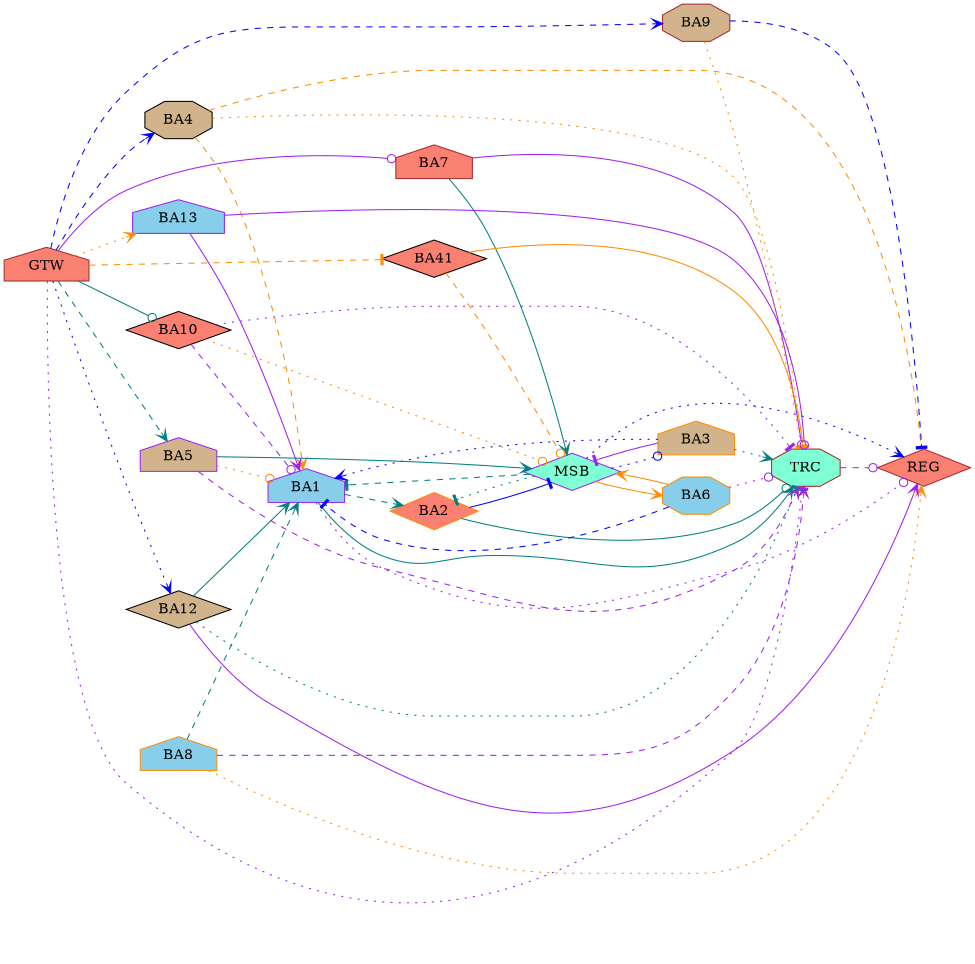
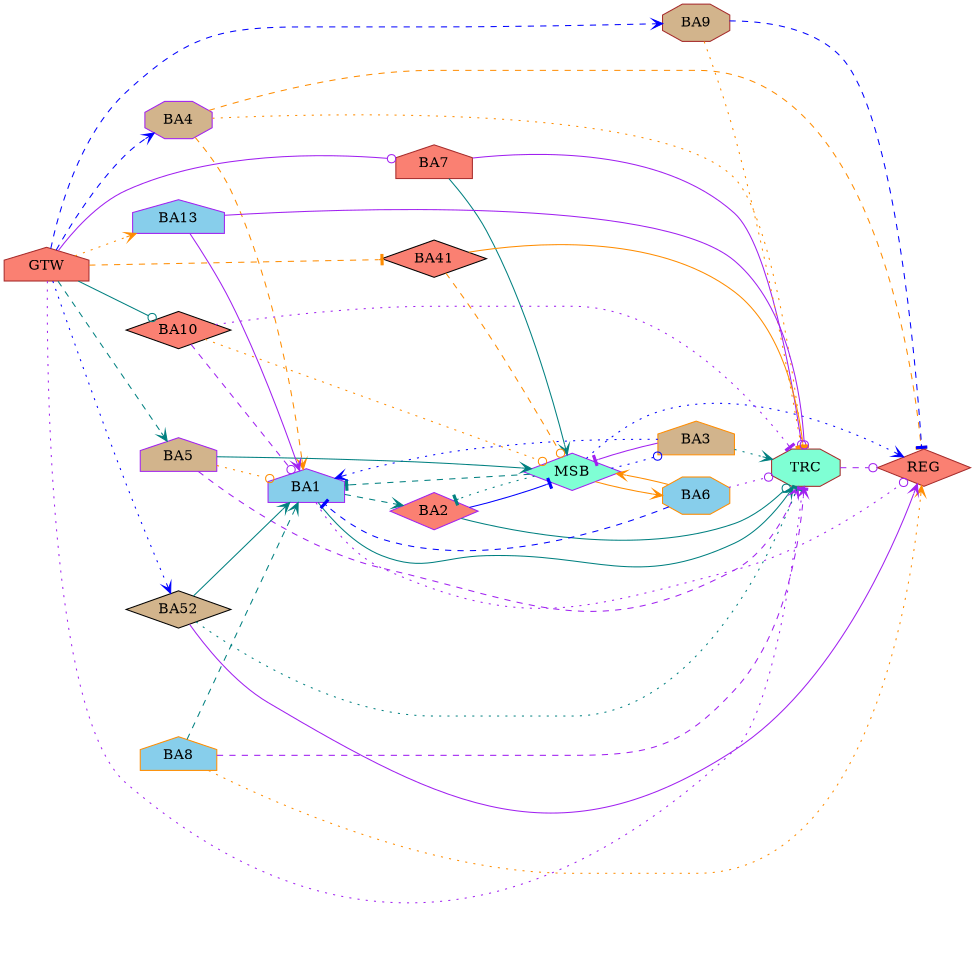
(179, 120) -> (179, 120)
(434, 511) -> (434, 511)
(179, 609) -> (179, 609)
